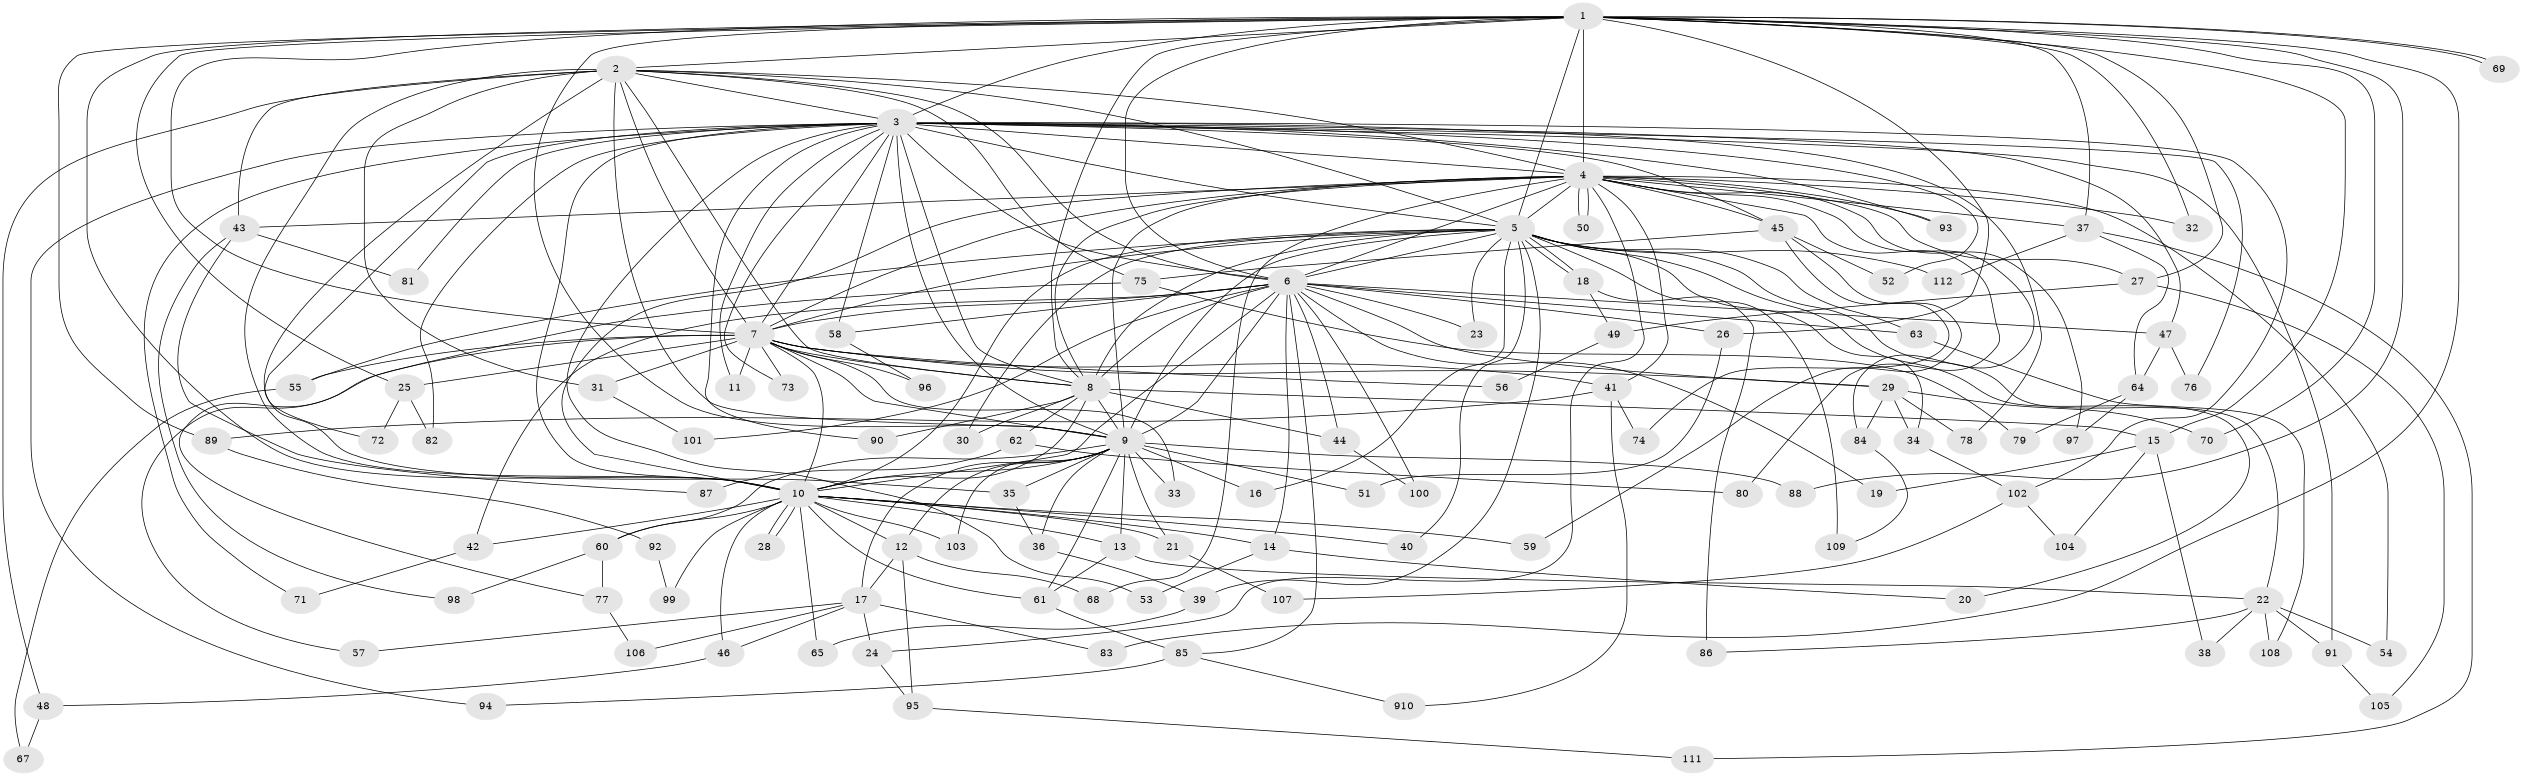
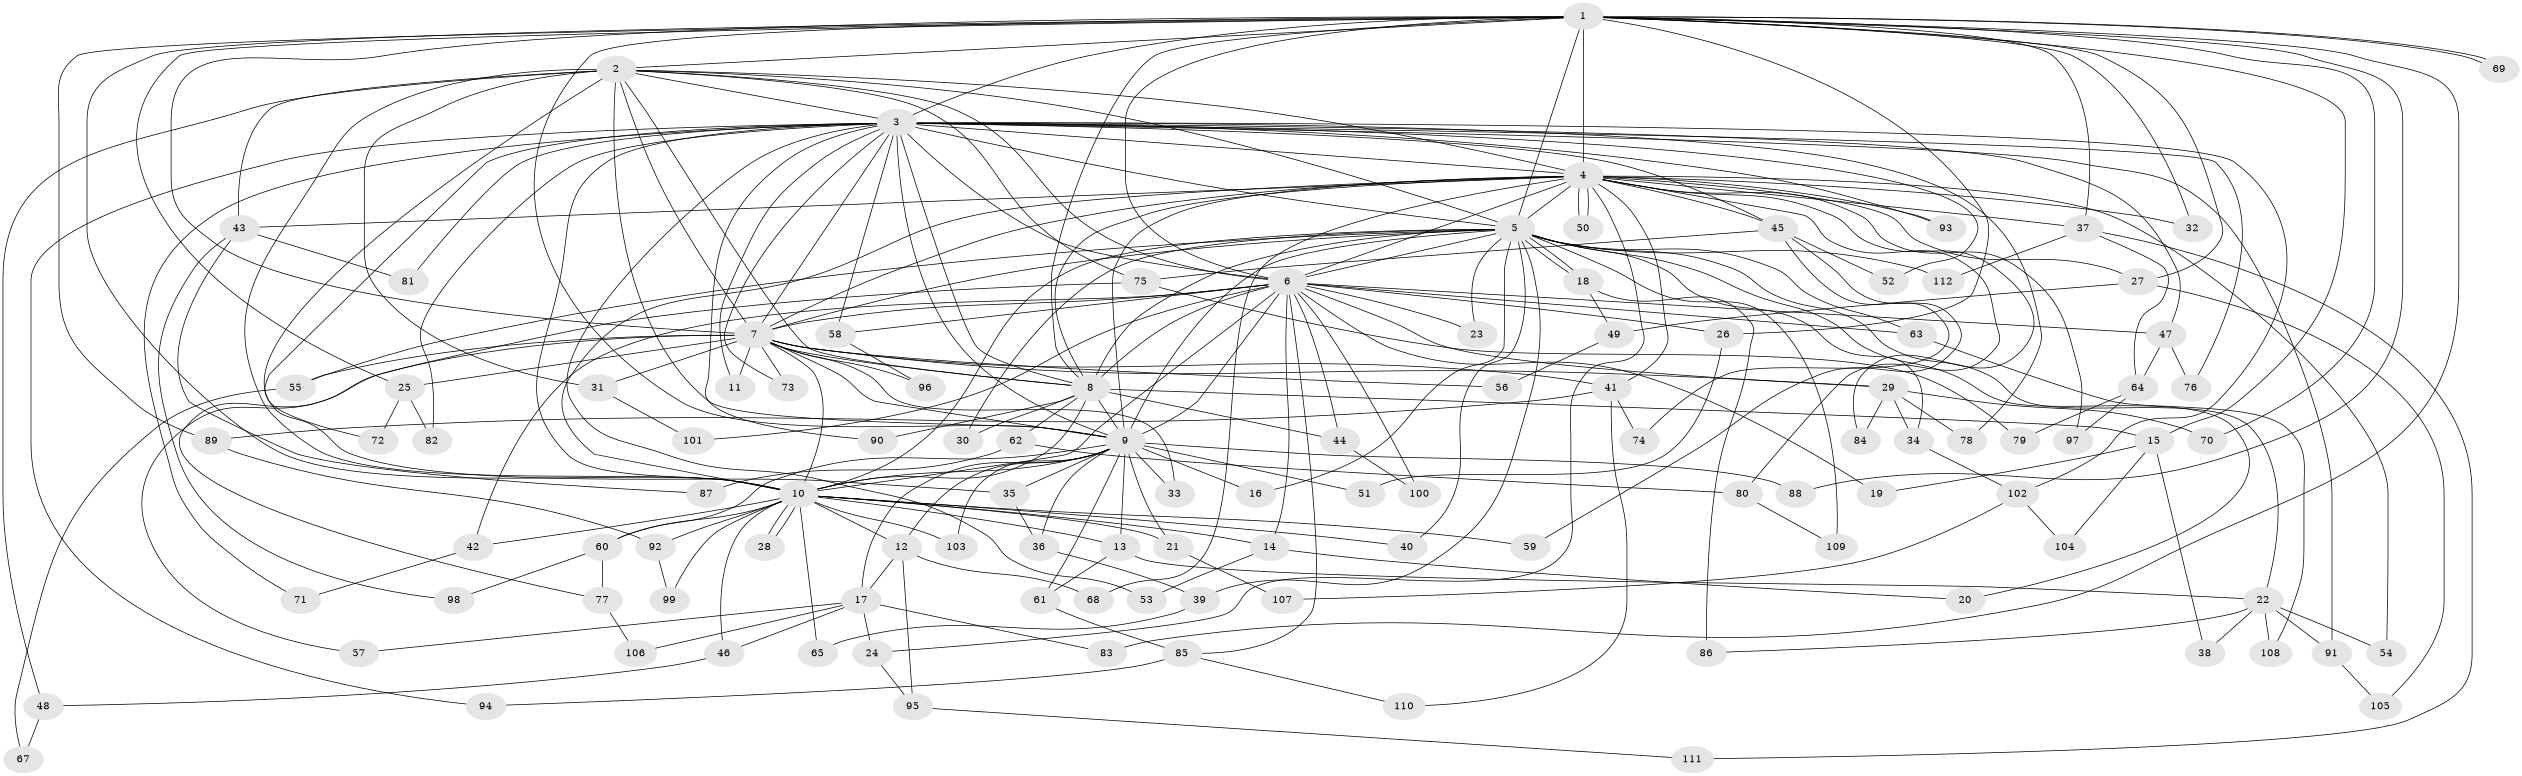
(1906, 503) -> (1789, 521)
(911, 575) -> (724, 521)
(1404, 707) -> (1404, 707)
